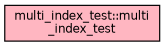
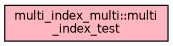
(82, 23) -> (86, 23)
